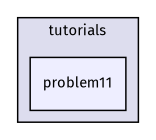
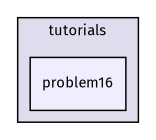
(78, 84) -> (78, 84)
